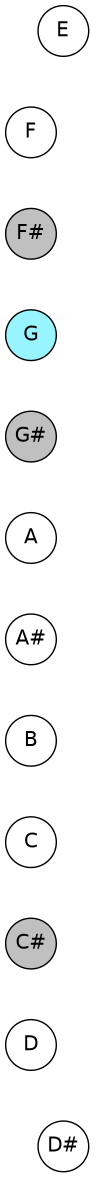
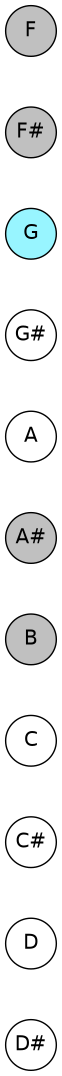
(63, 31) -> none
(31, 132) -> (31, 31)
(31, 437) -> (31, 335)
(31, 639) -> (31, 538)
(31, 741) -> (31, 639)
(31, 944) -> (31, 842)
